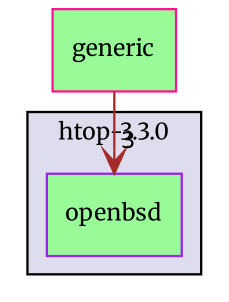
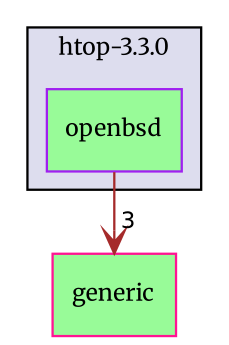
(114, 126) -> (114, 204)
